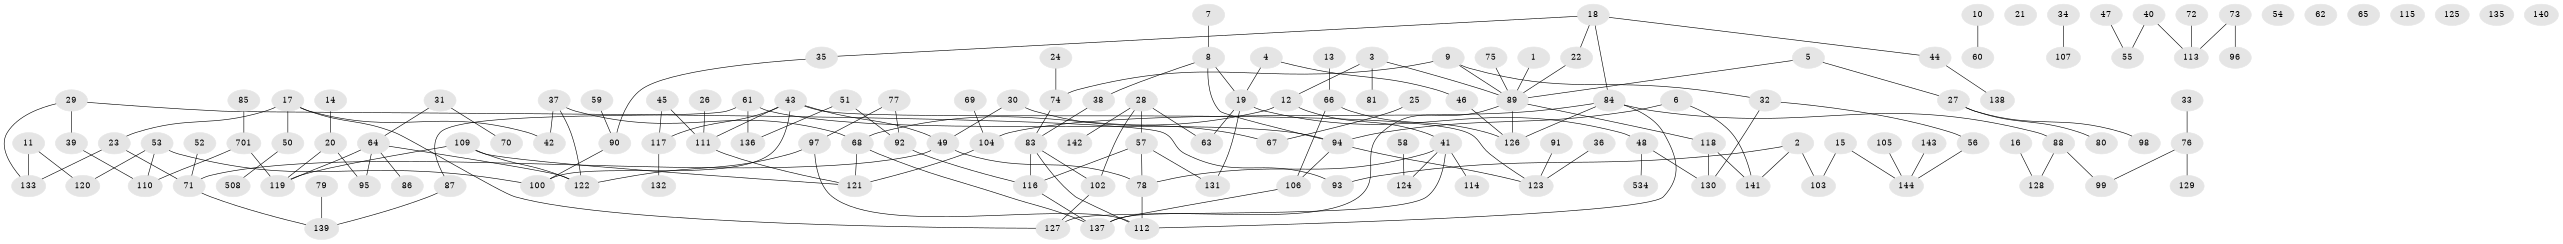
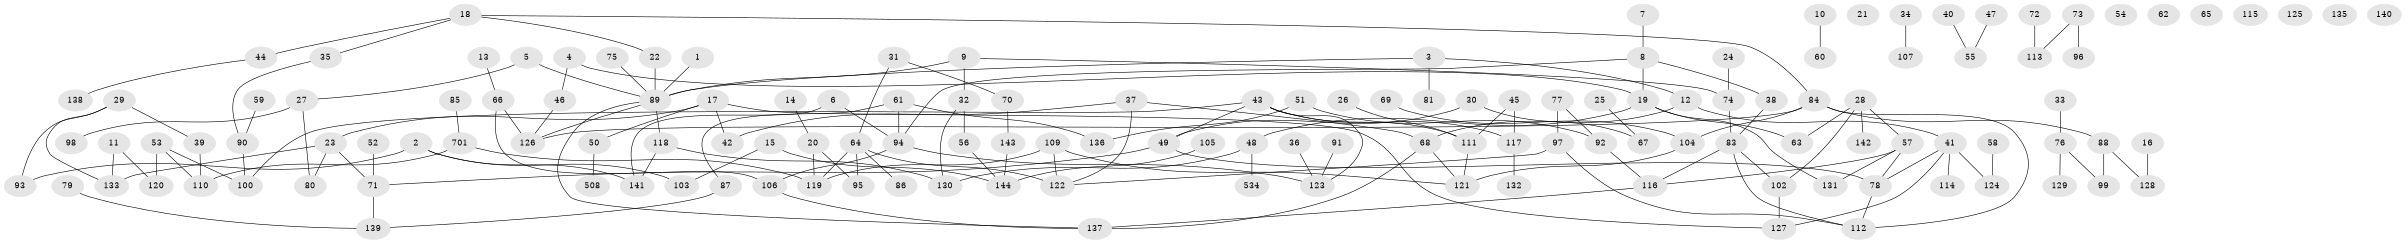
(2170, 36) -> none
none -> (1008, 122)
none -> (322, 161)
